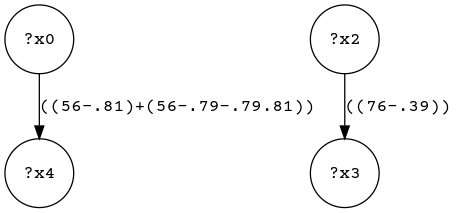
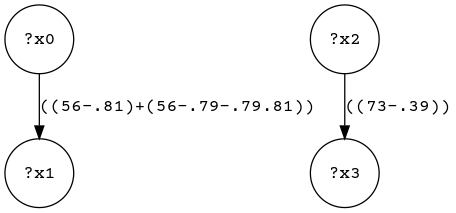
(398, 106) -> (398, 106)
(39, 173) -> (39, 173)
